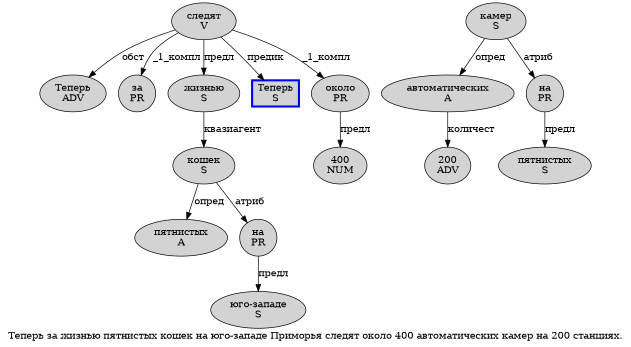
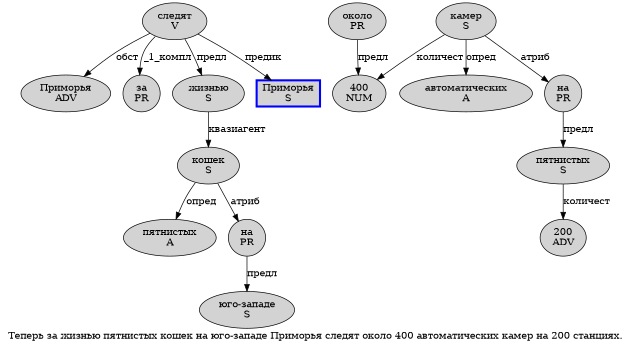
(277, 48) -> none
none -> (413, 54)
(73, 93) -> (66, 93)
(276, 93) -> (288, 93)
(448, 126) -> (563, 198)
